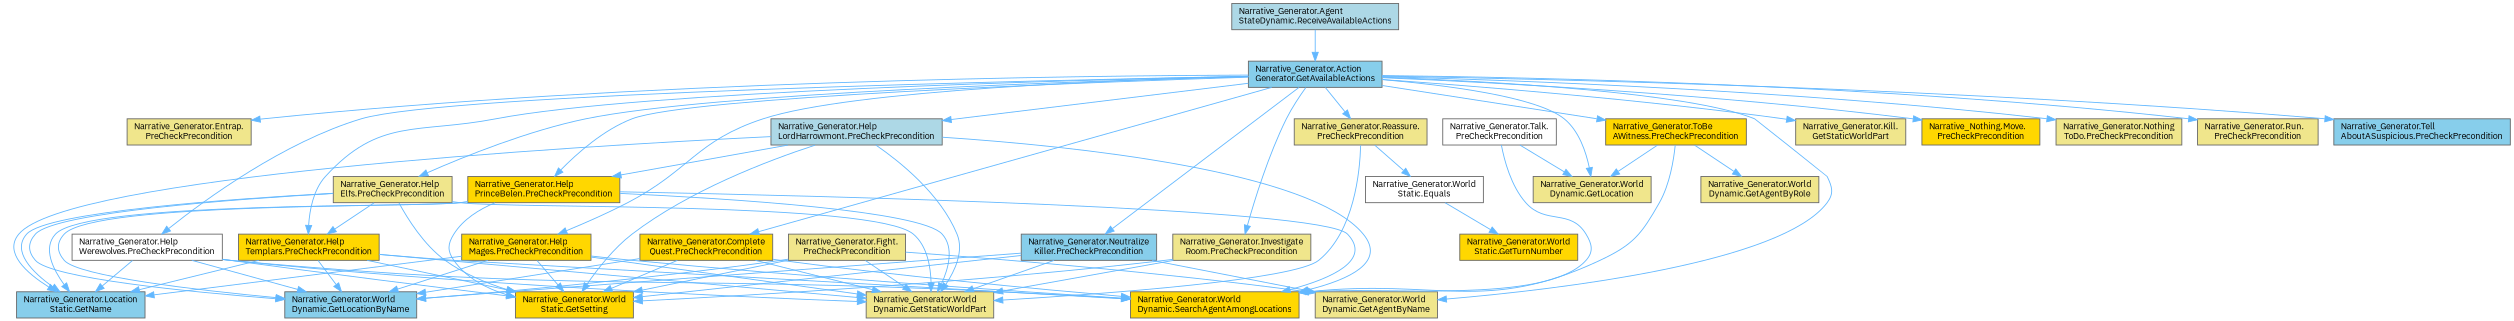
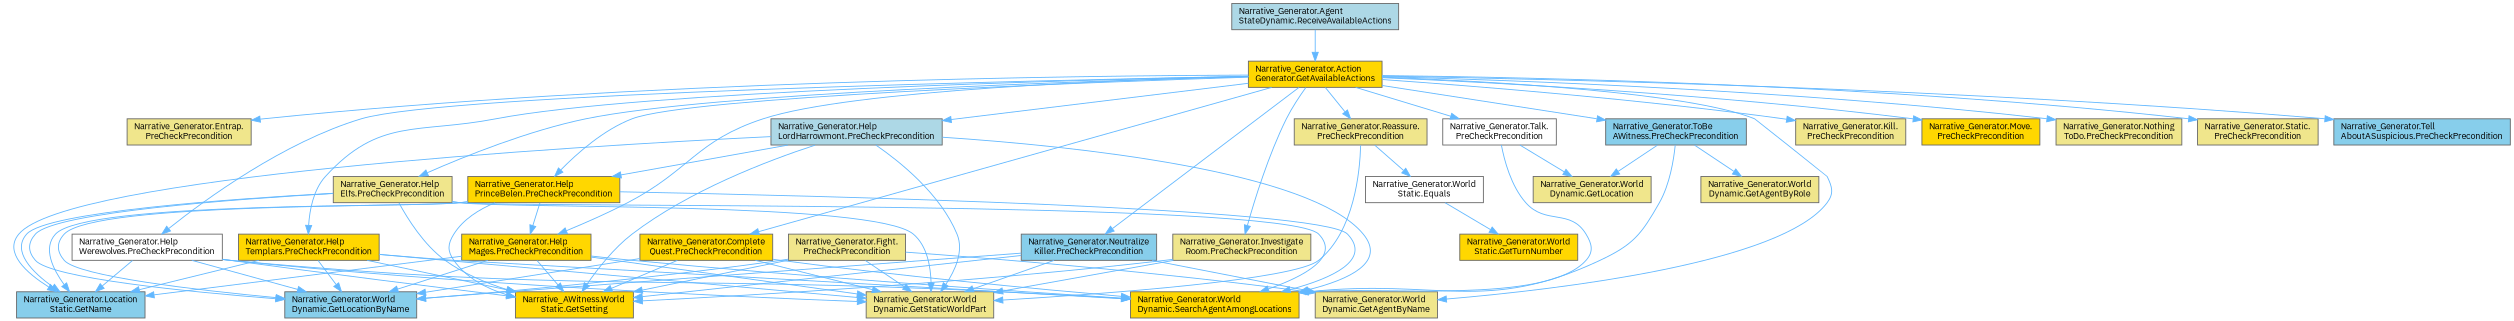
(1315, 74) -> (1315, 74)
(1503, 96) -> (1403, 102)
(1676, 132) -> (1676, 132)
(1851, 132) -> (1851, 132)
(1981, 132) -> (1981, 132)
(2258, 132) -> (2258, 132)
(809, 206) -> (536, 214)
(355, 216) -> (931, 208)
(574, 305) -> (574, 305)
